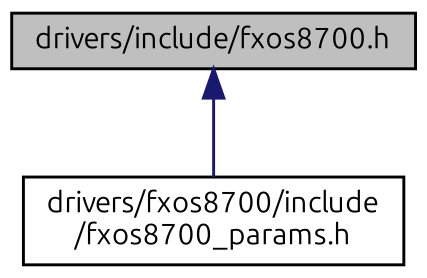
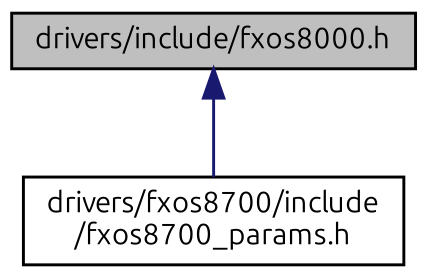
(214, 41) -> (214, 41)
